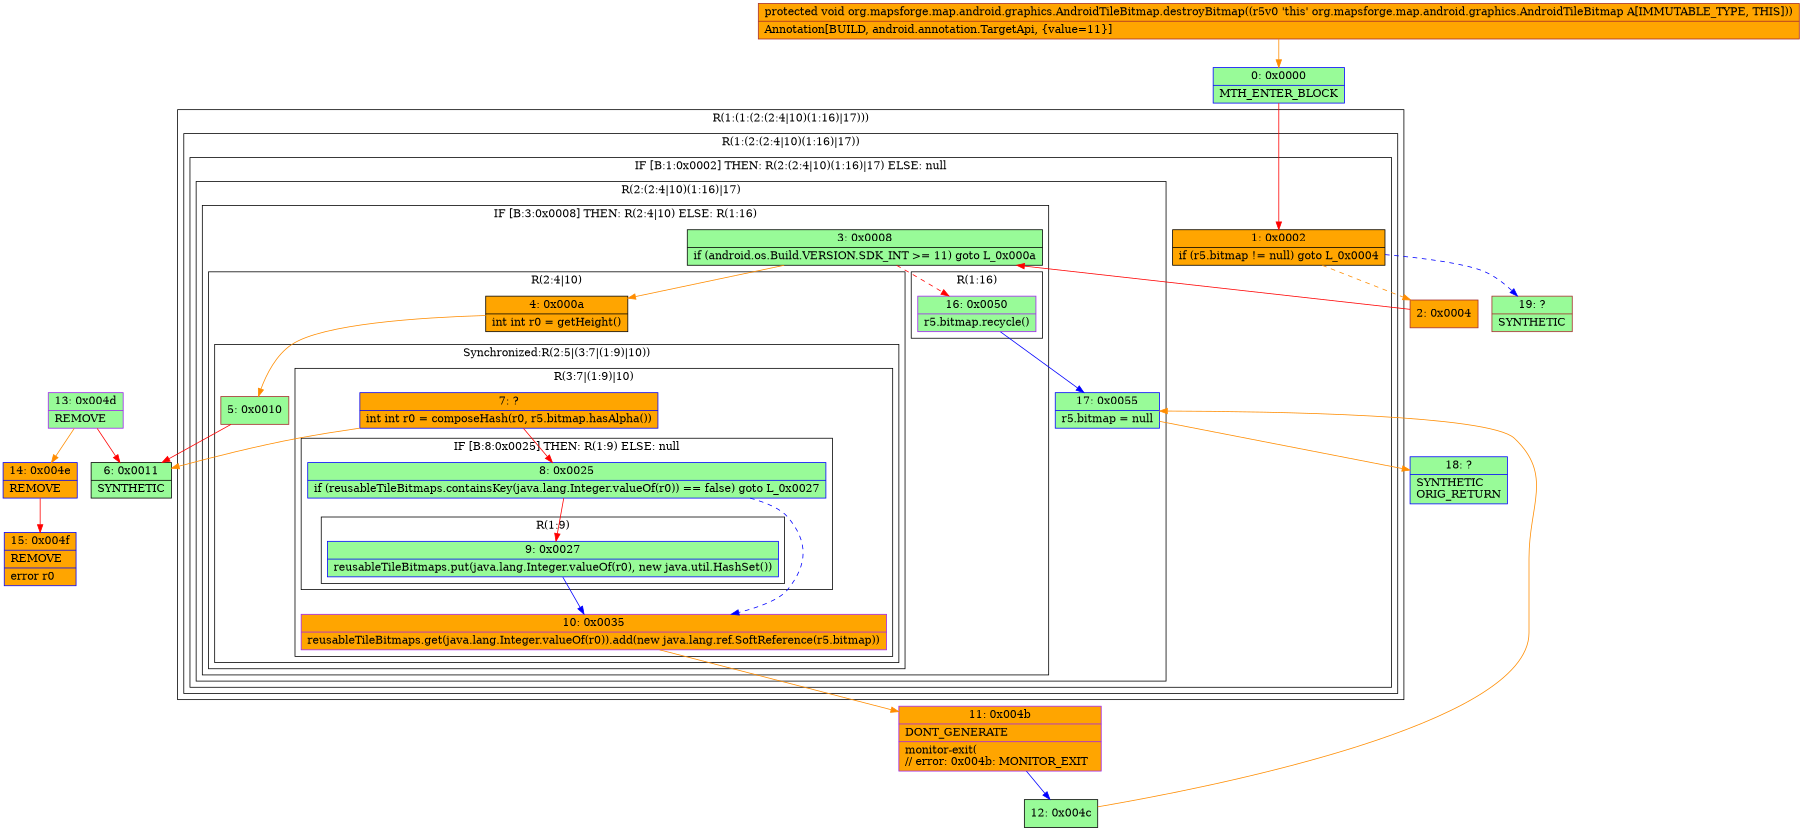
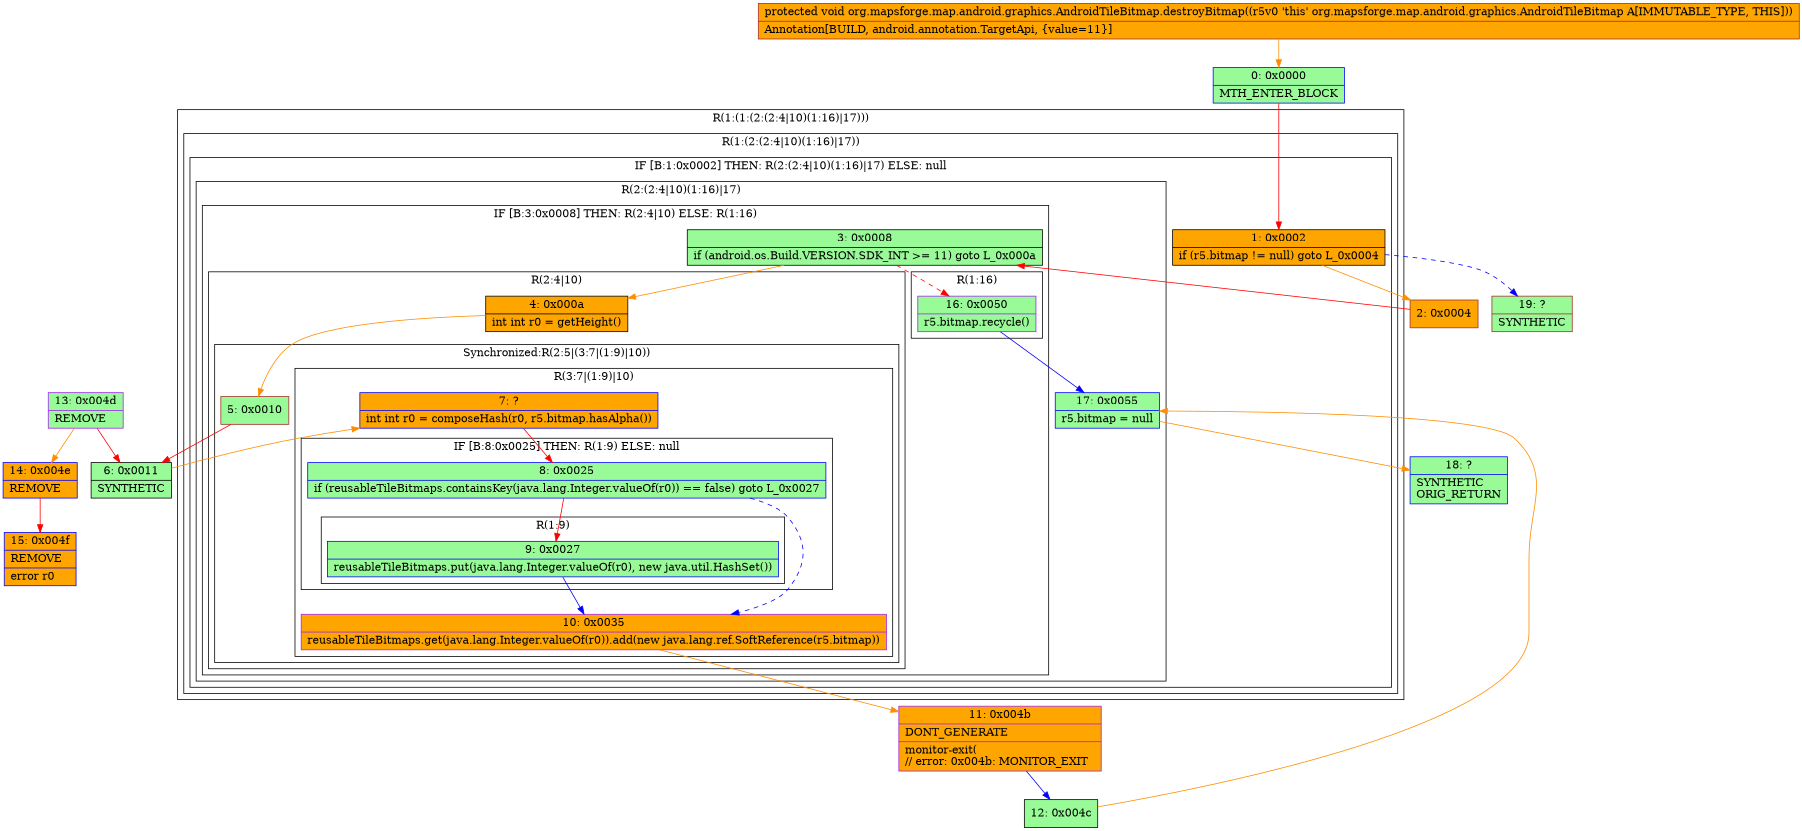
(1363, 281) -> (1363, 281)
(269, 444) -> (261, 446)
